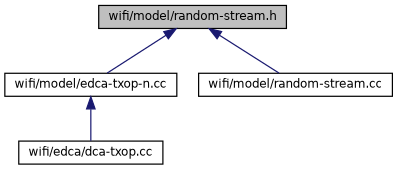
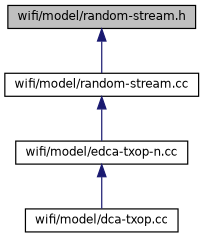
(137, 54) -> (102, 125)
(91, 153) -> (102, 220)
